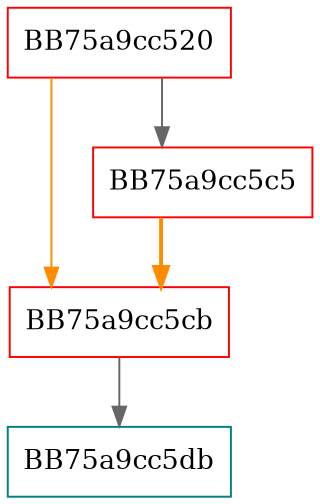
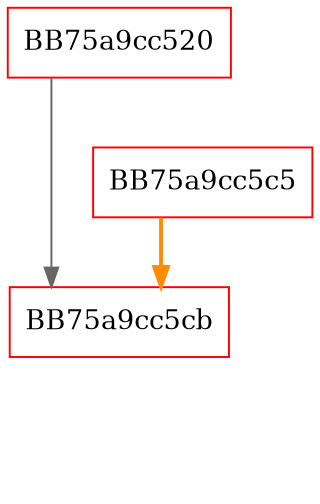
(162, 103) -> none
(51, 173) -> (51, 173)
(119, 462) -> none
